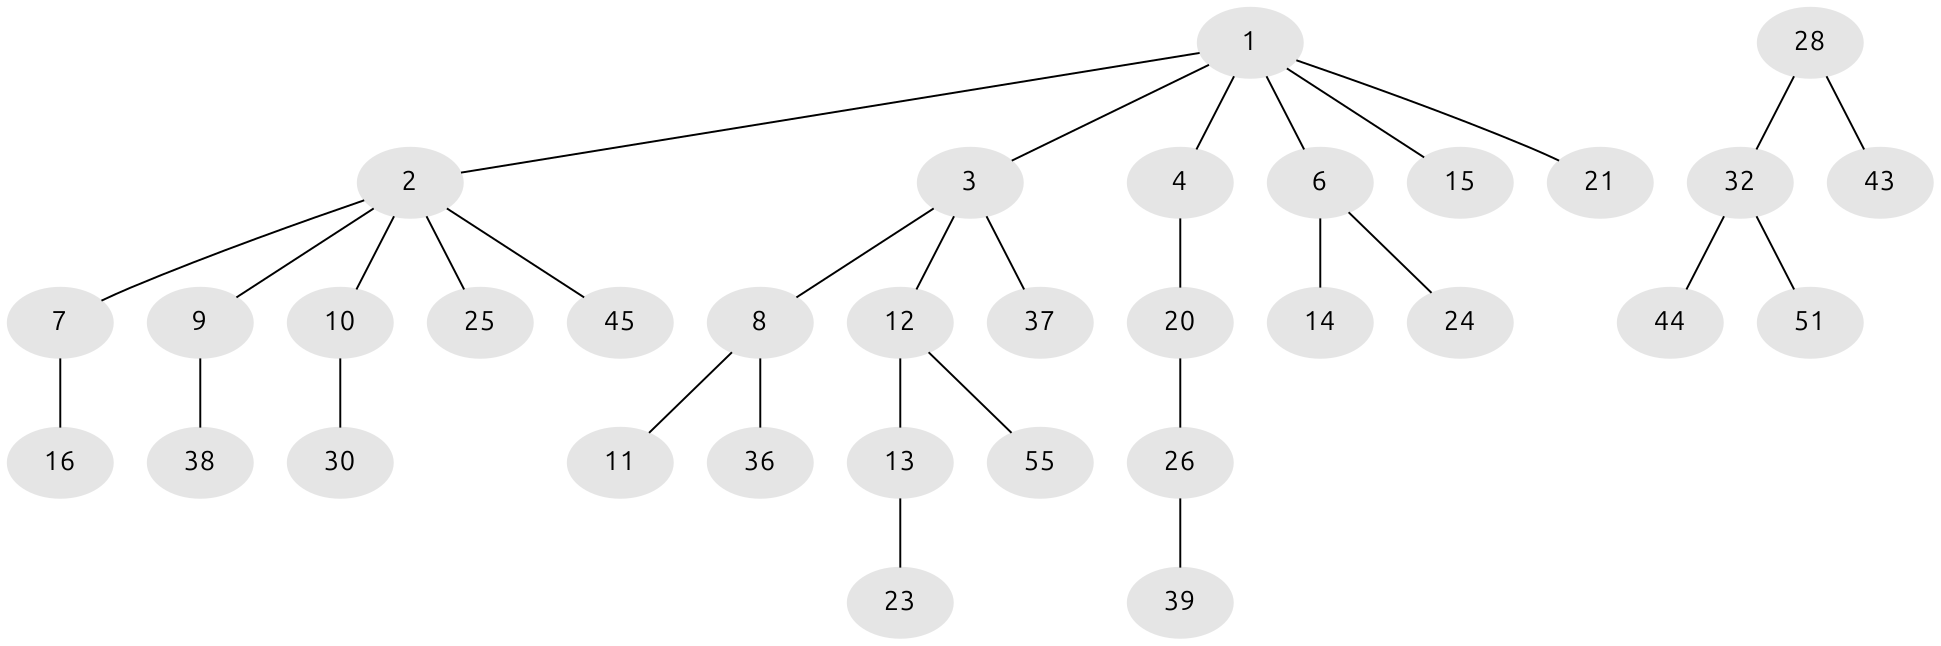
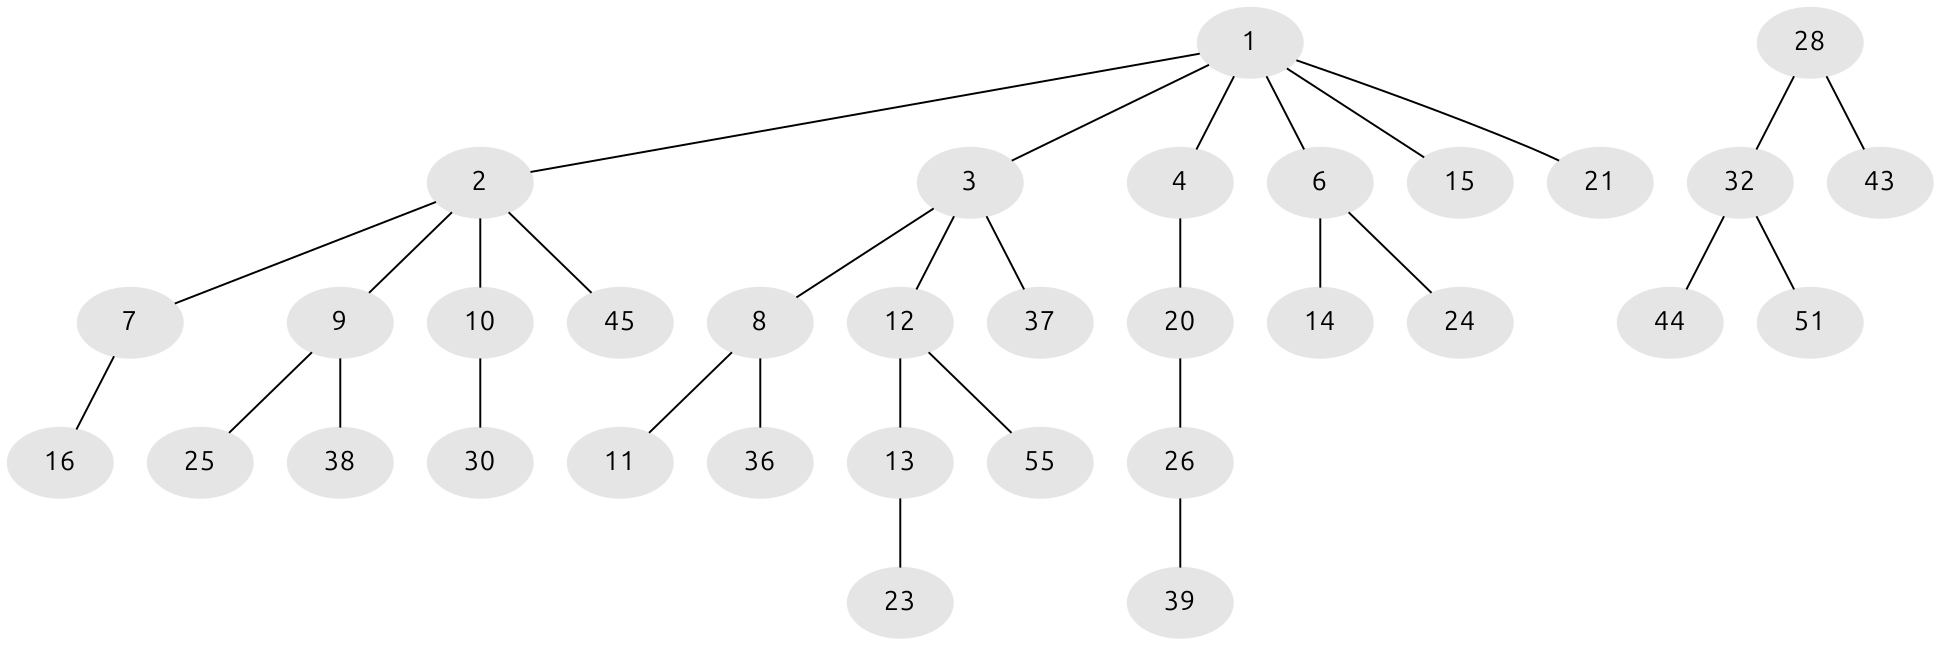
(445, 253) -> (270, 393)
